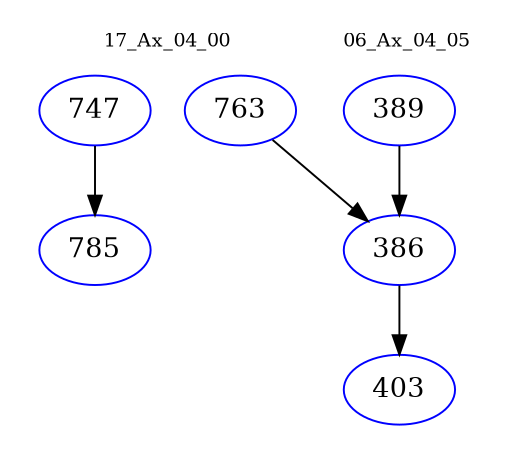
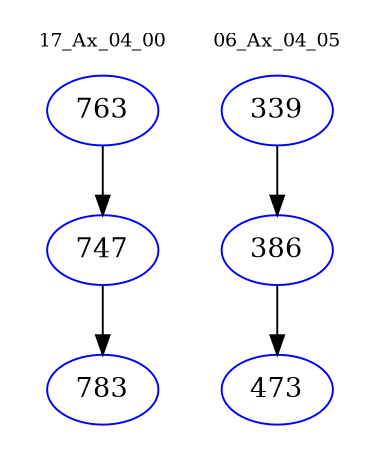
(399, 111) -> (277, 111)
(299, 162) -> (103, 171)
(95, 250) -> (103, 390)
(399, 390) -> (277, 390)
